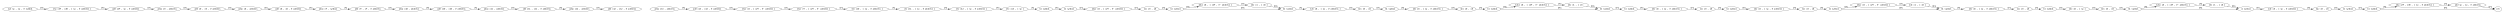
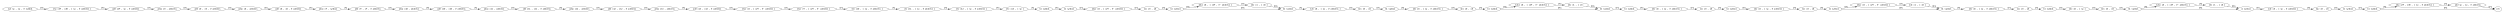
none -> (645, 9)
